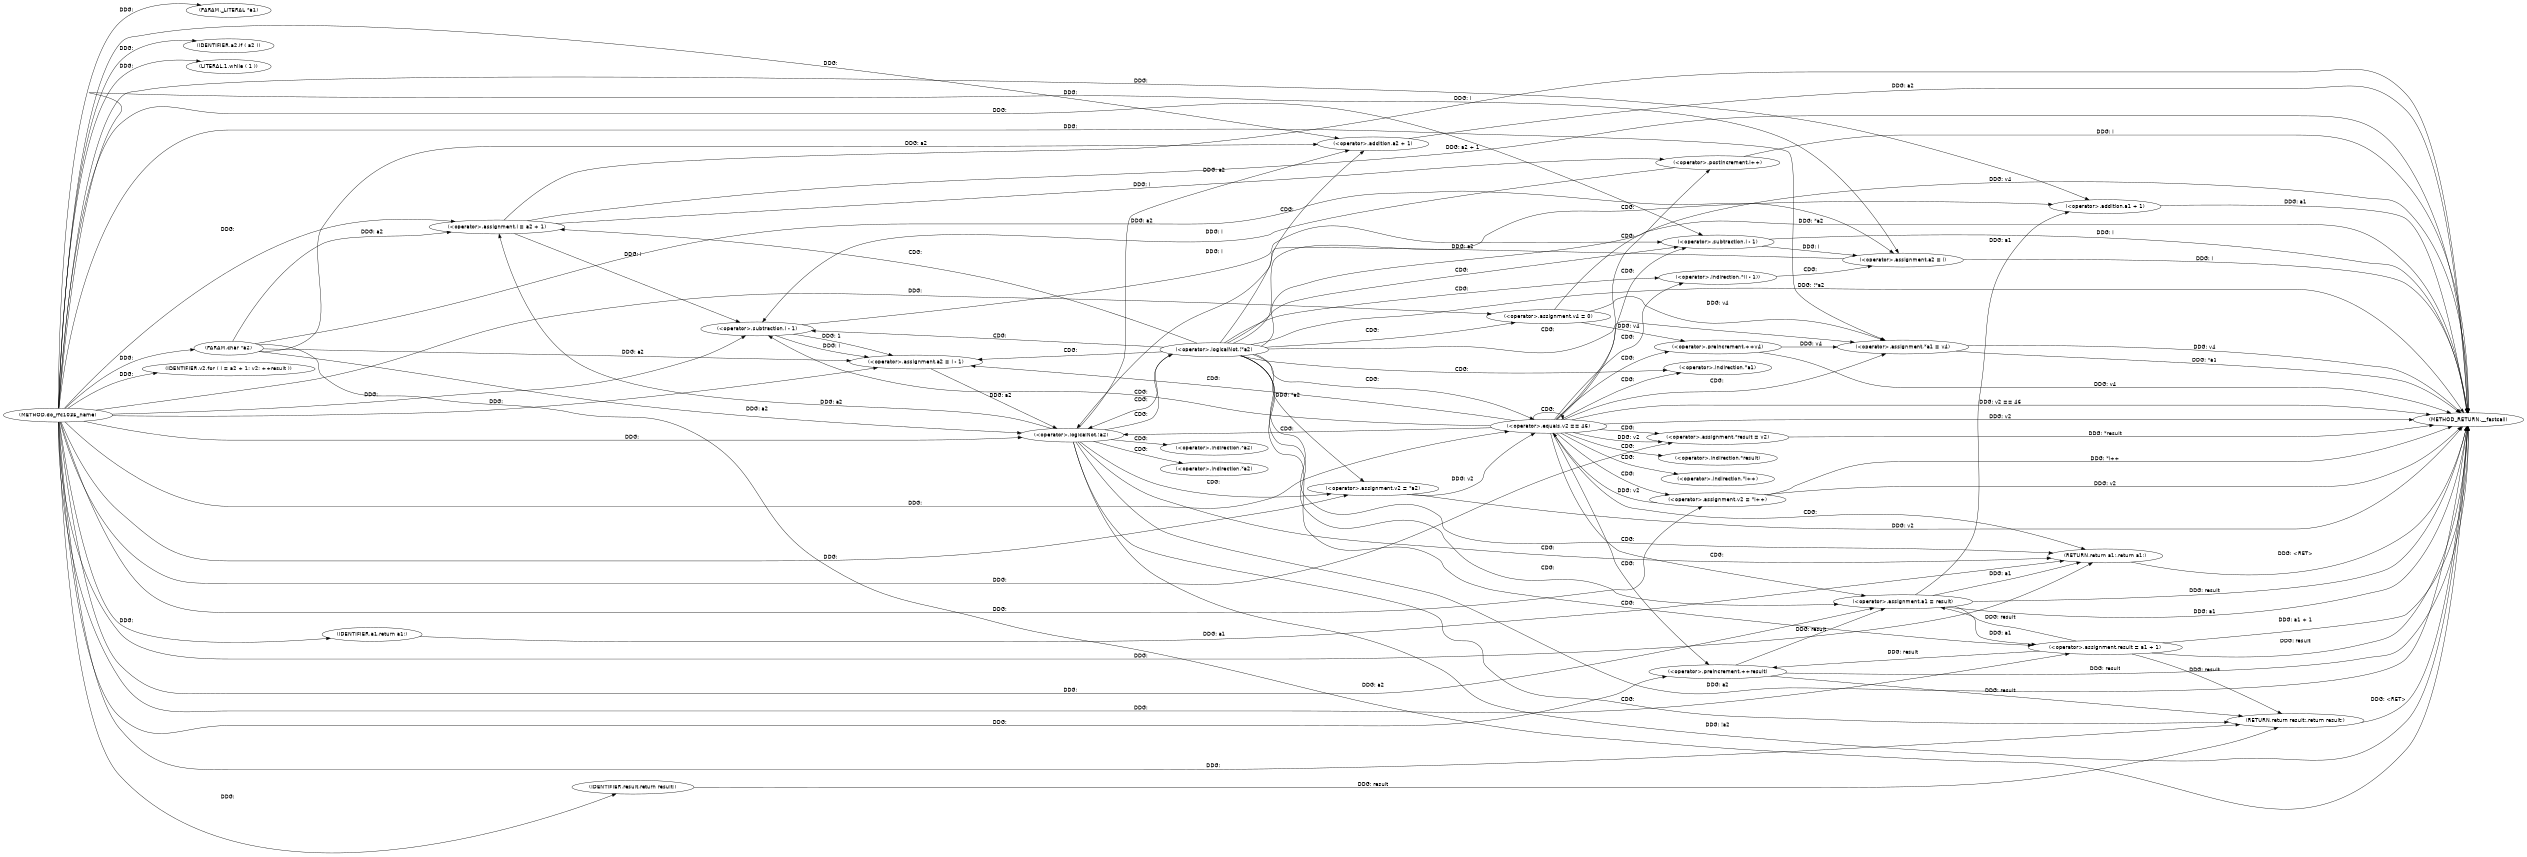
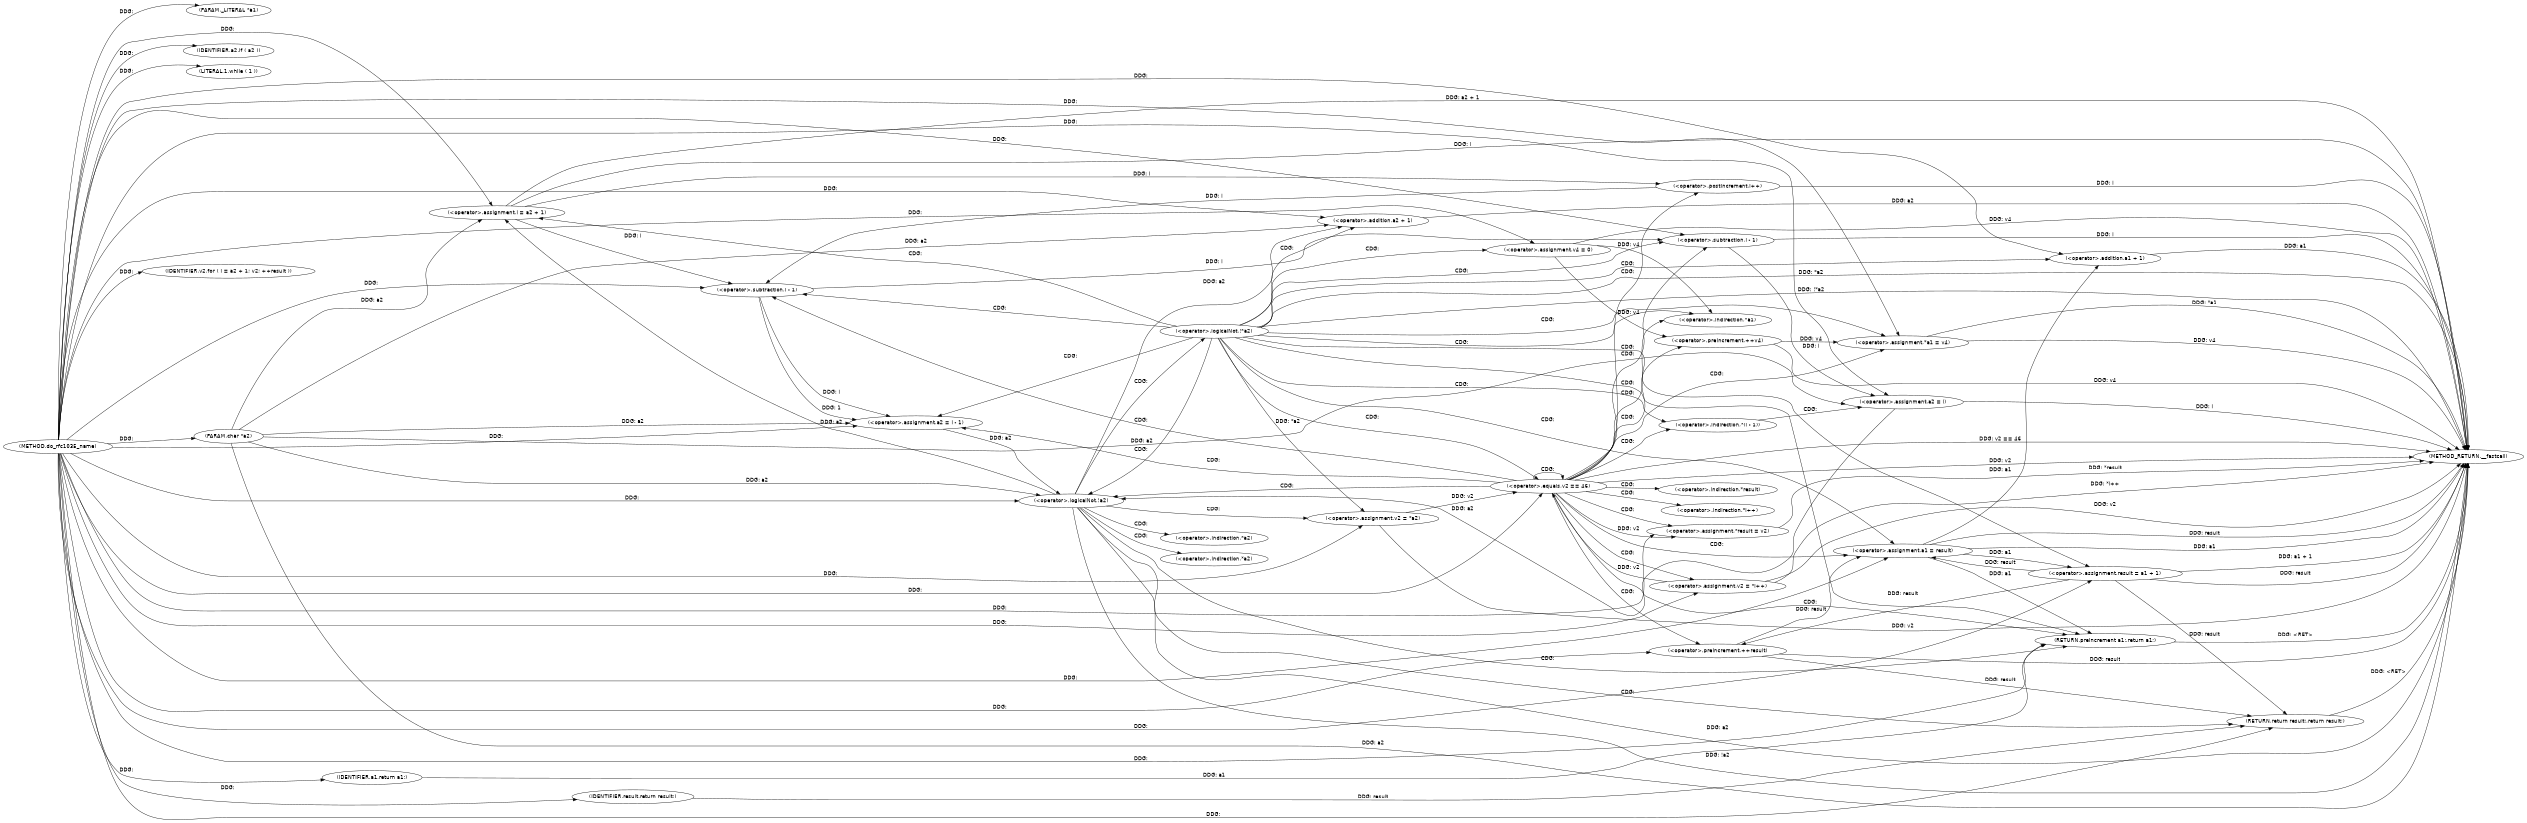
(1731, 323) -> (1661, 264)
(2105, 556) -> (2105, 641)
